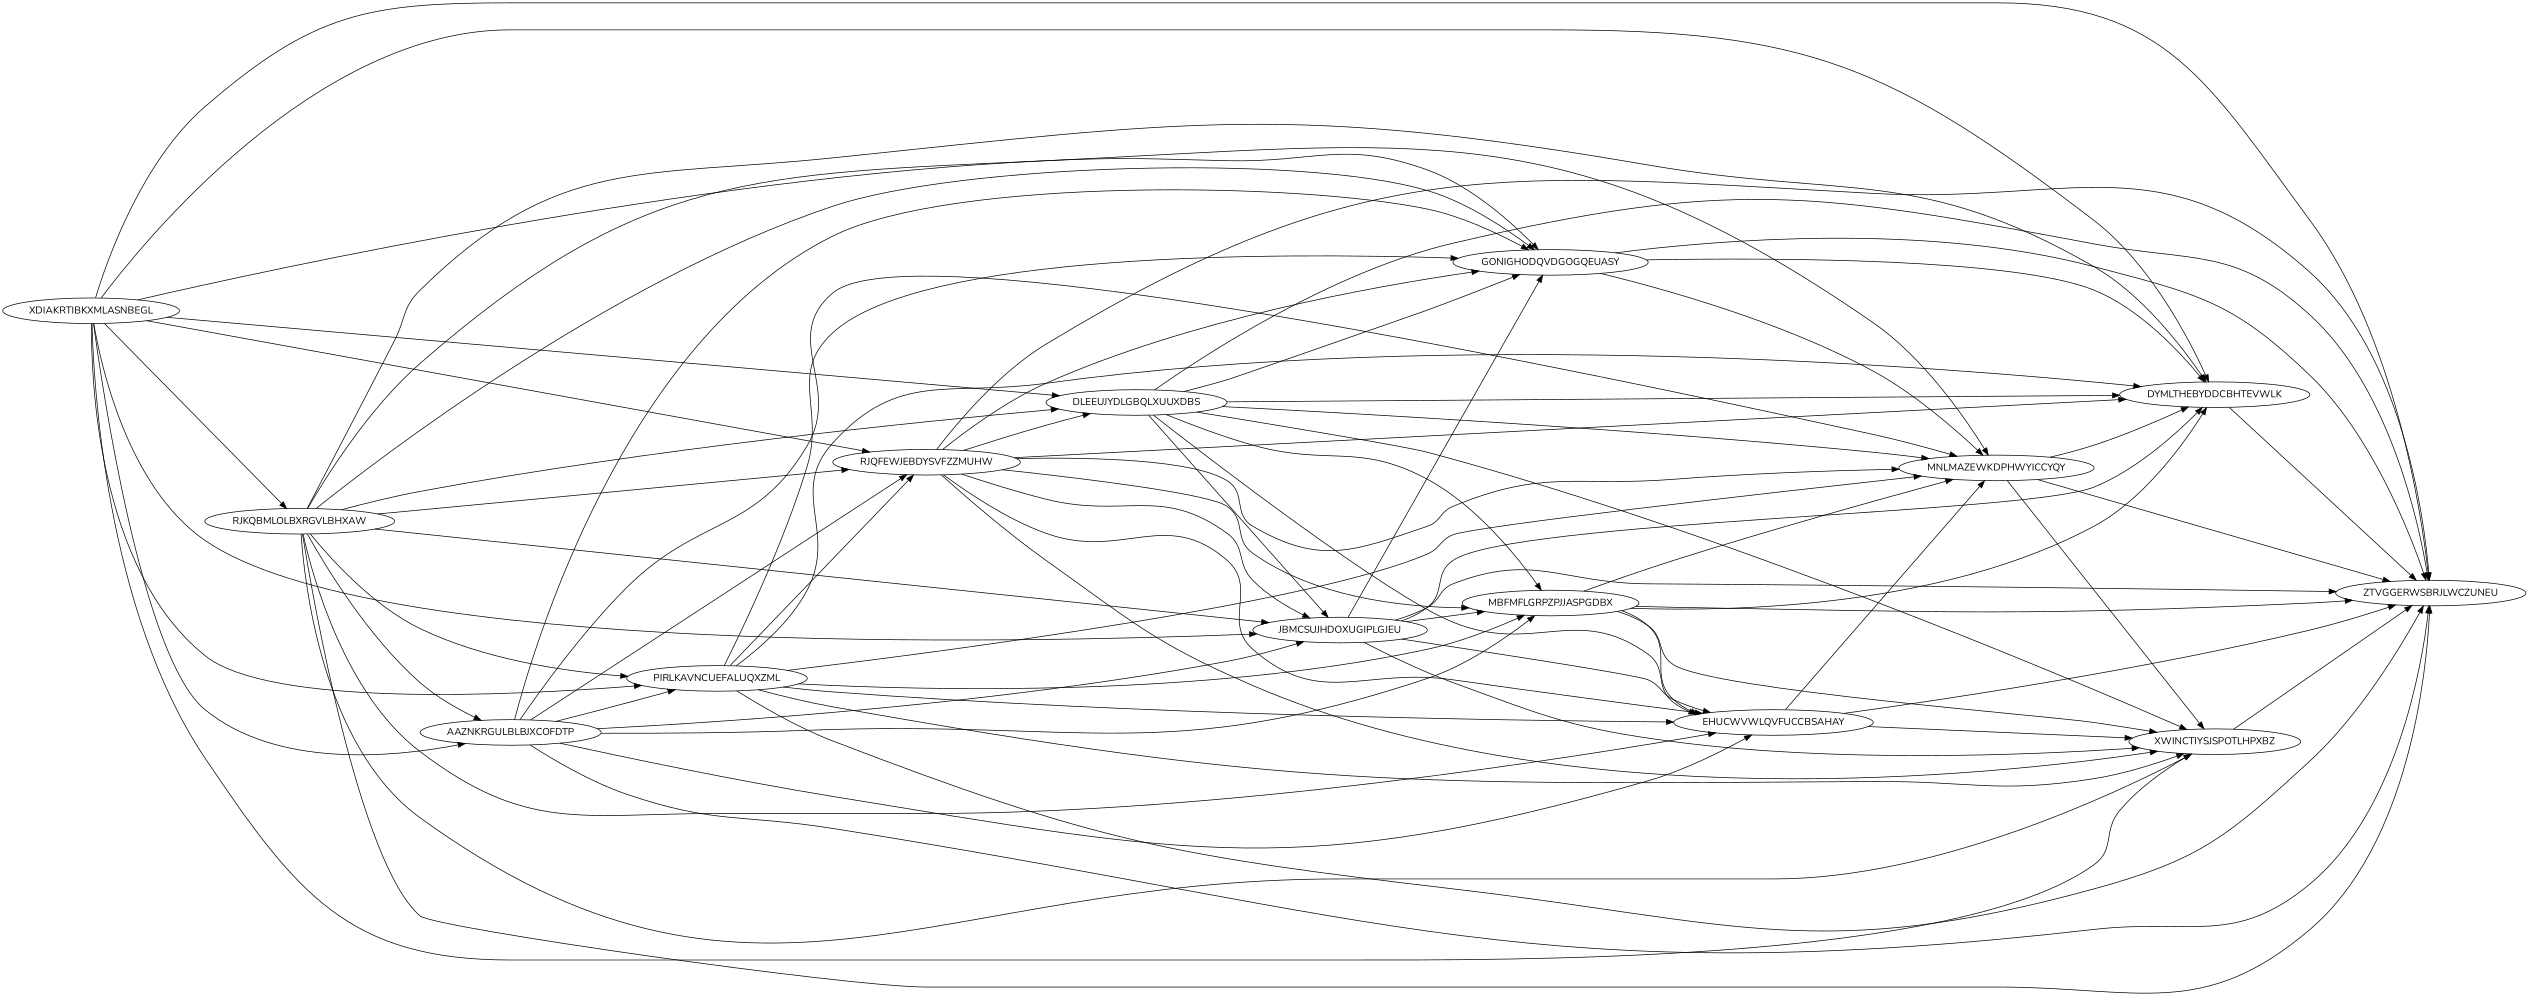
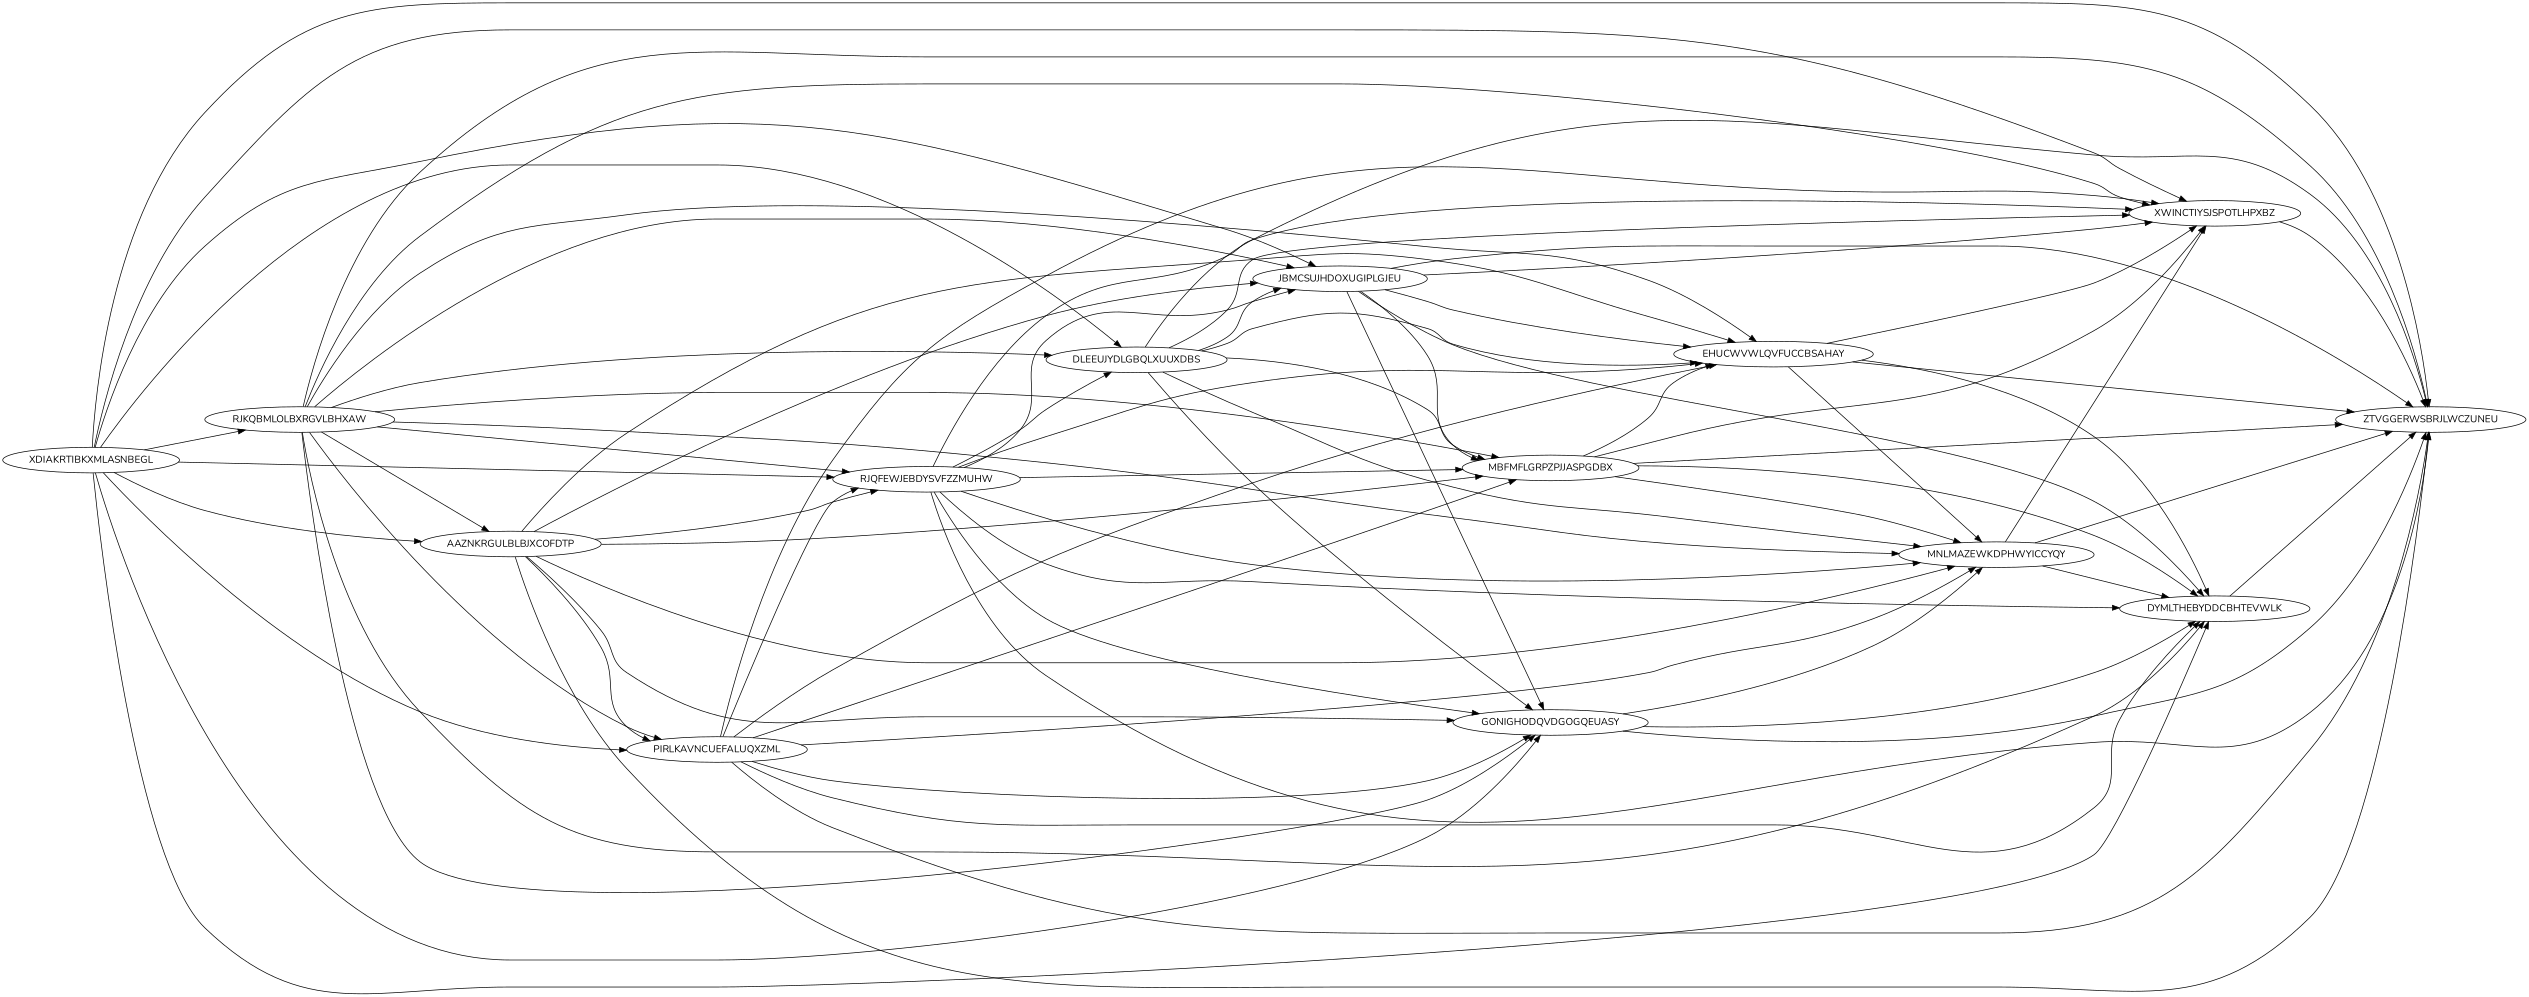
none -> (935, 393)
(1670, 399) -> (2070, 422)
